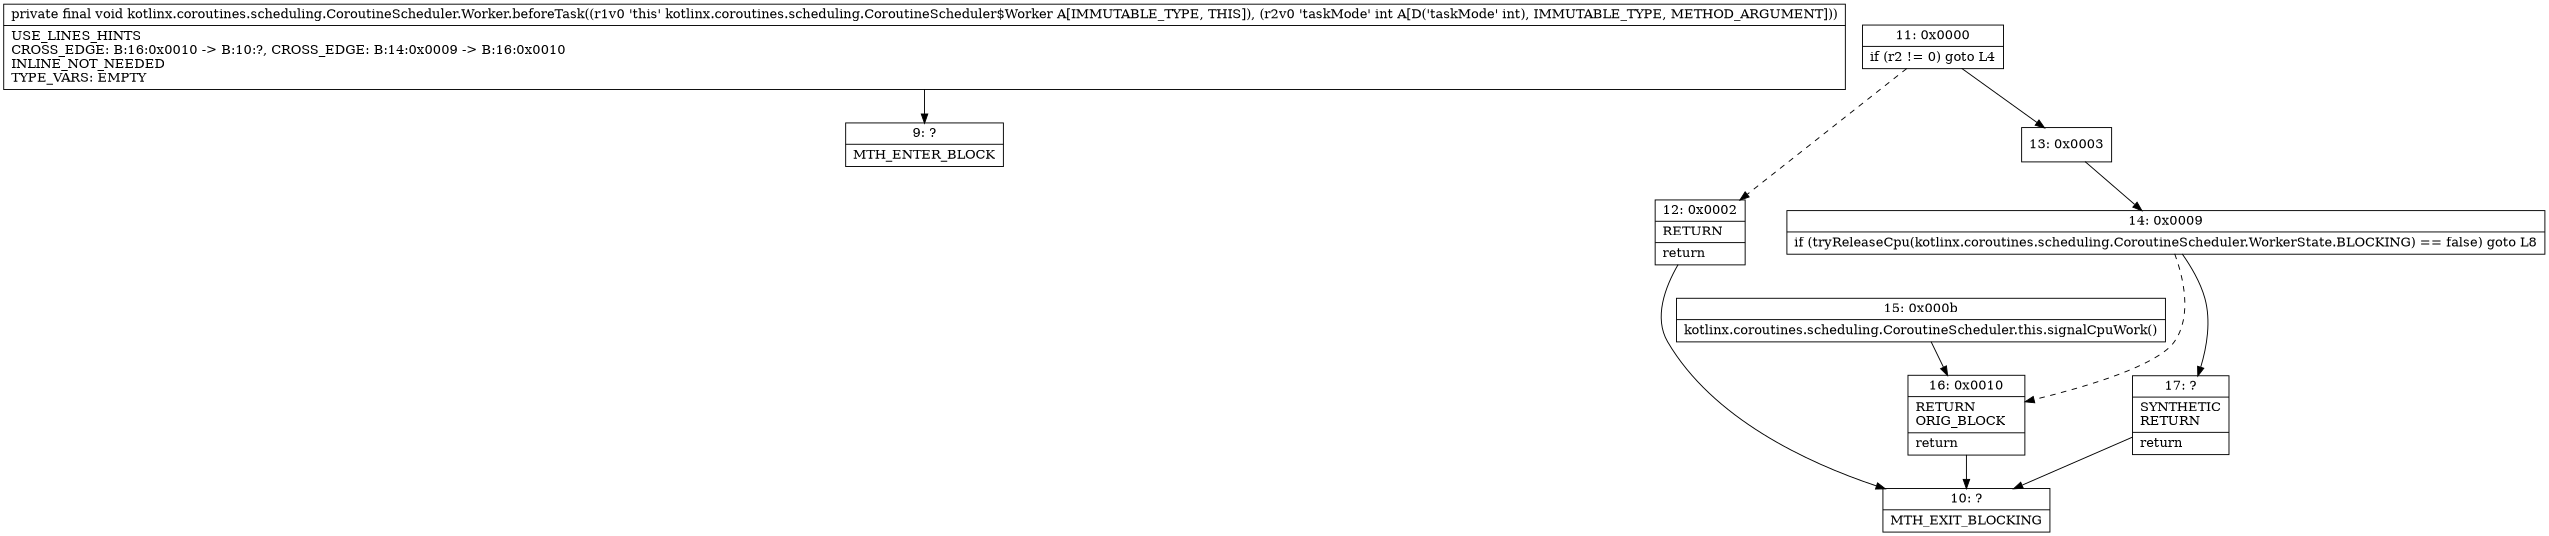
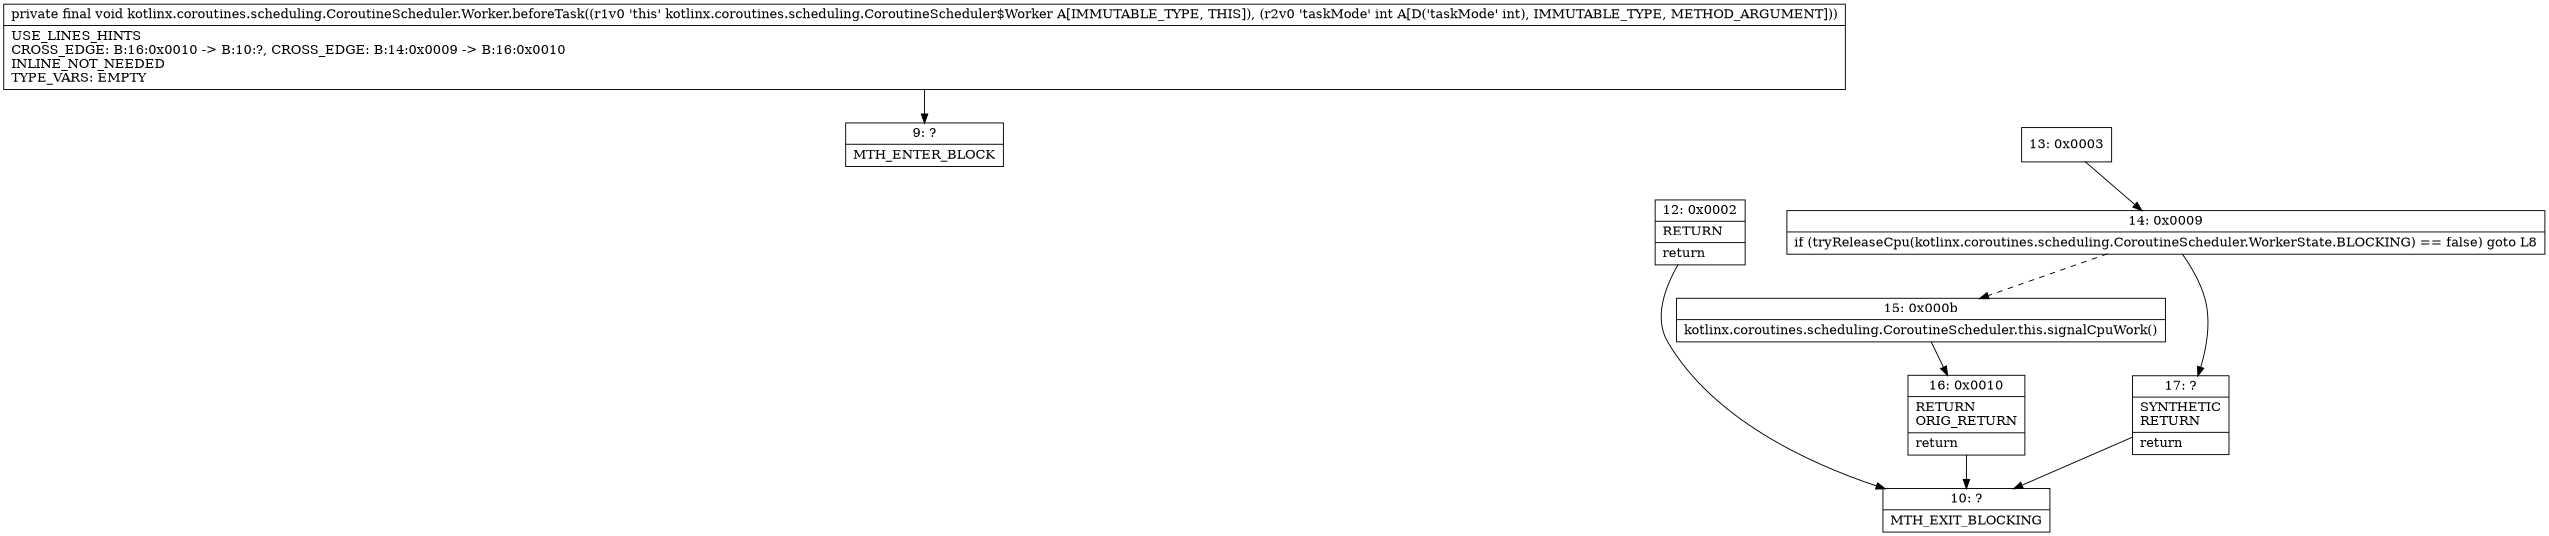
(1933, 47) -> none
(2150, 361) -> (2048, 275)
(1960, 421) -> (1966, 421)
